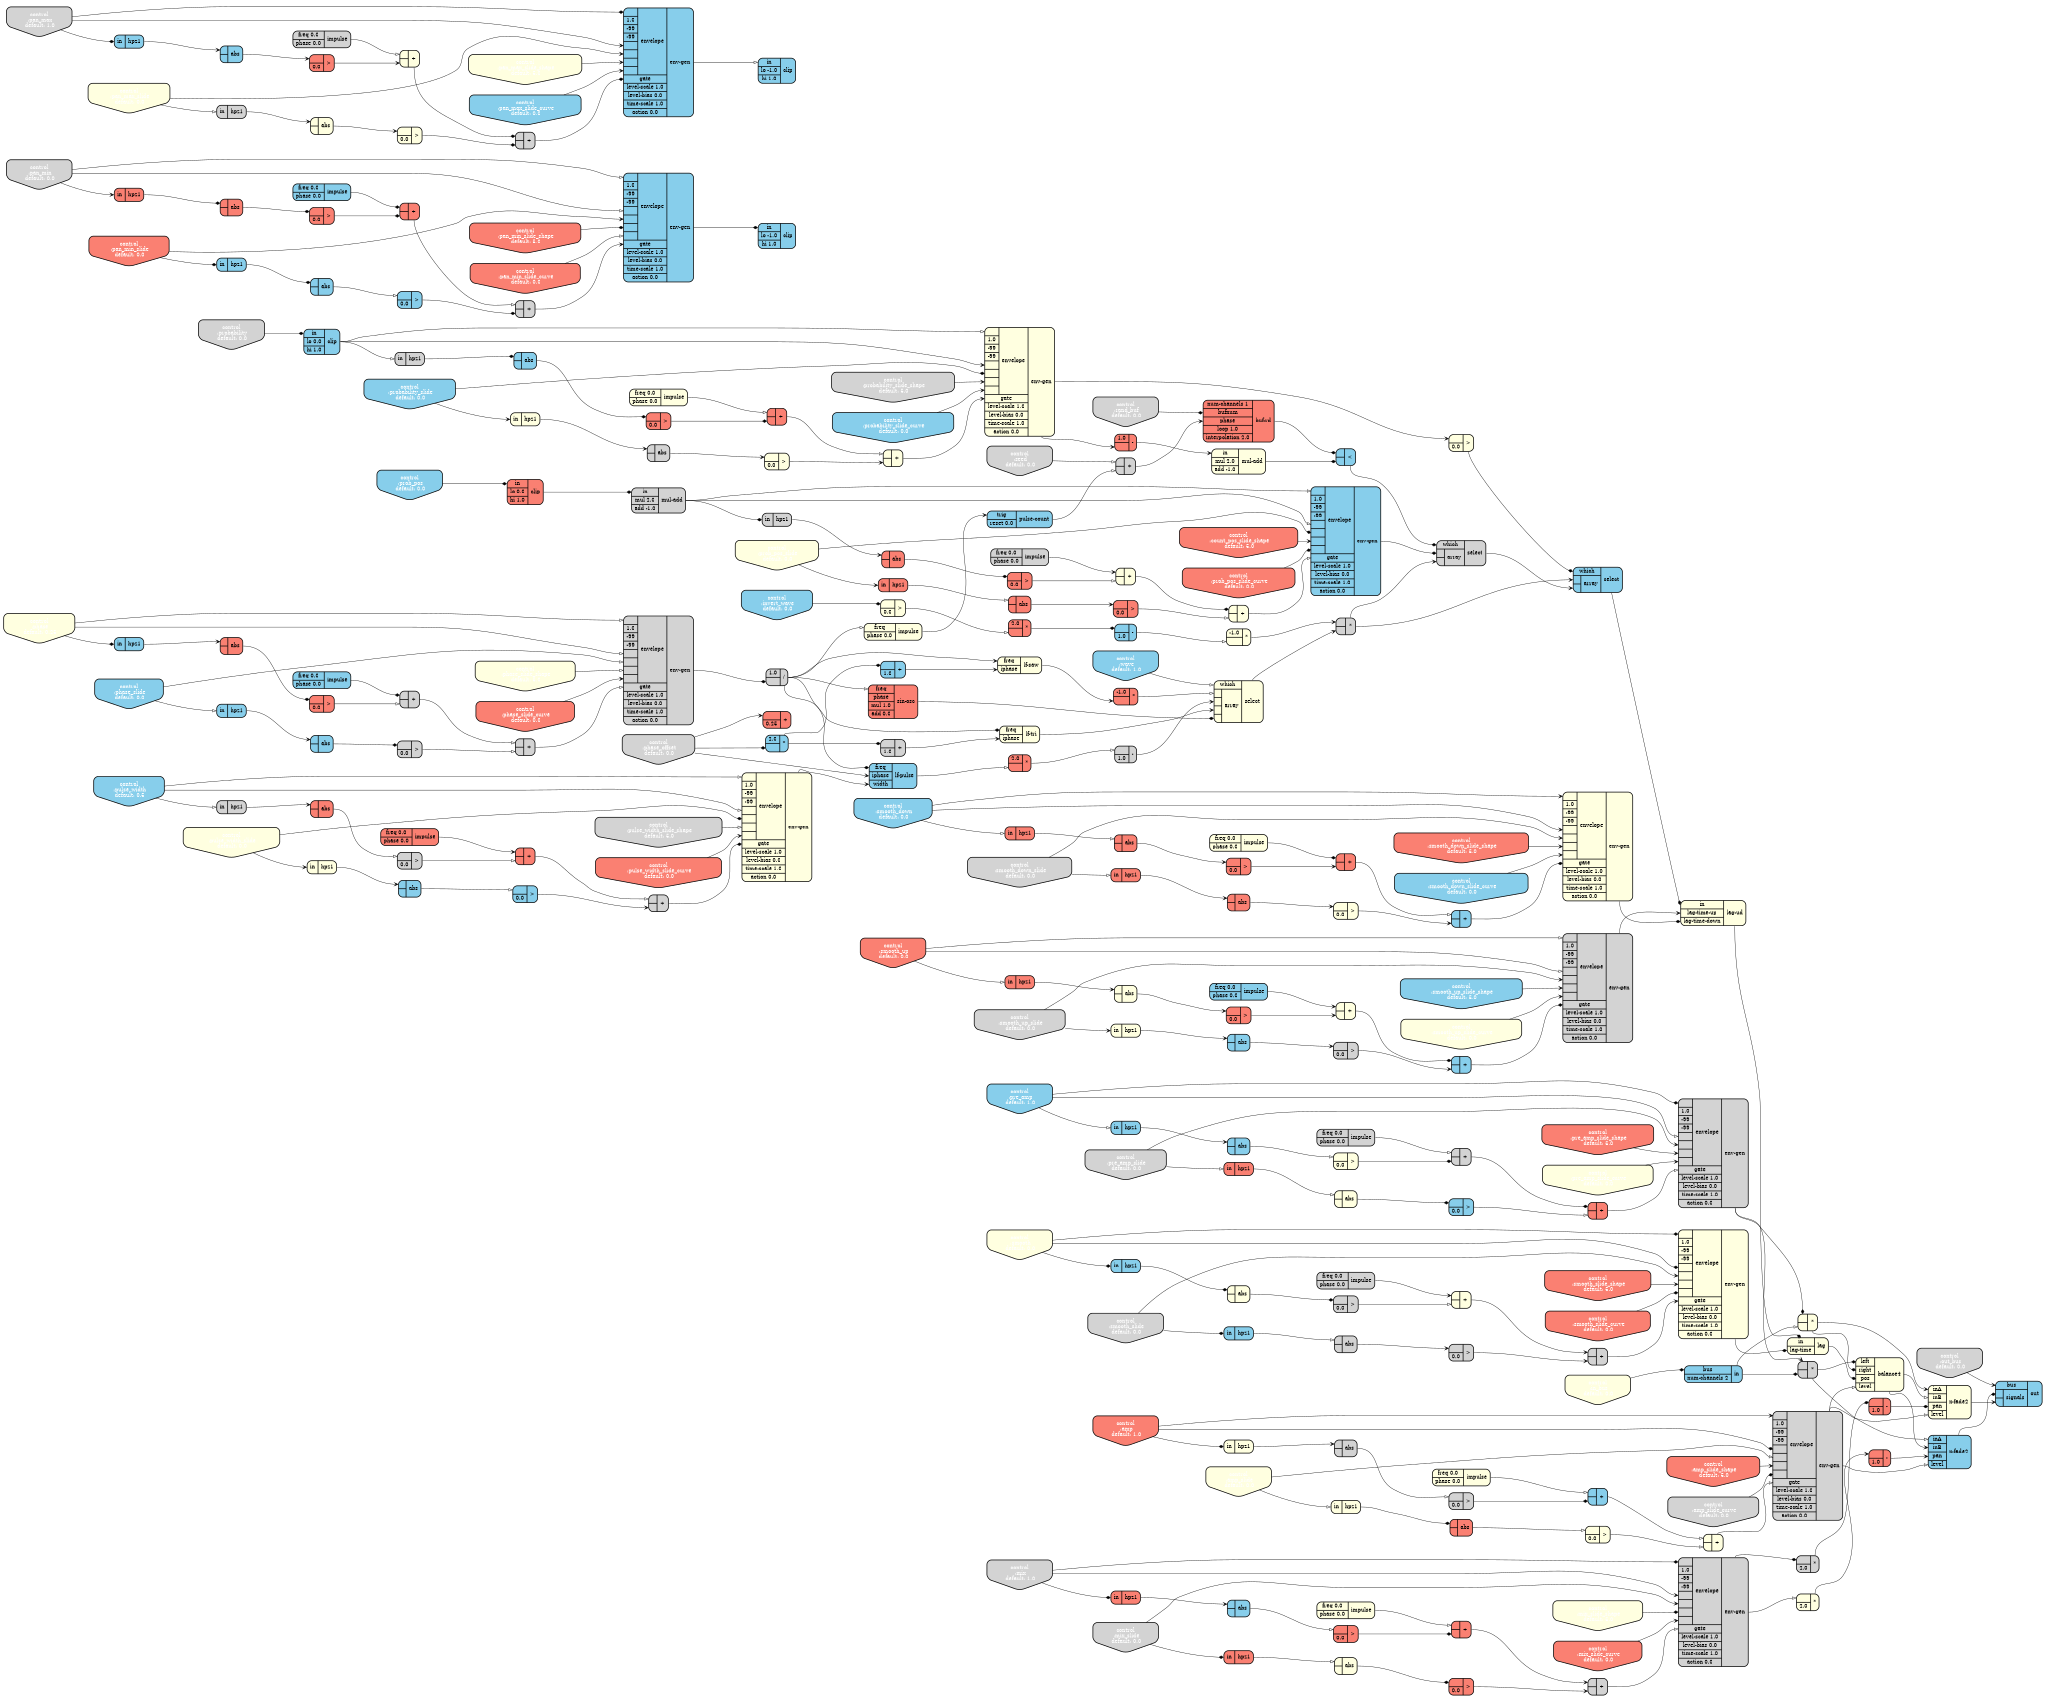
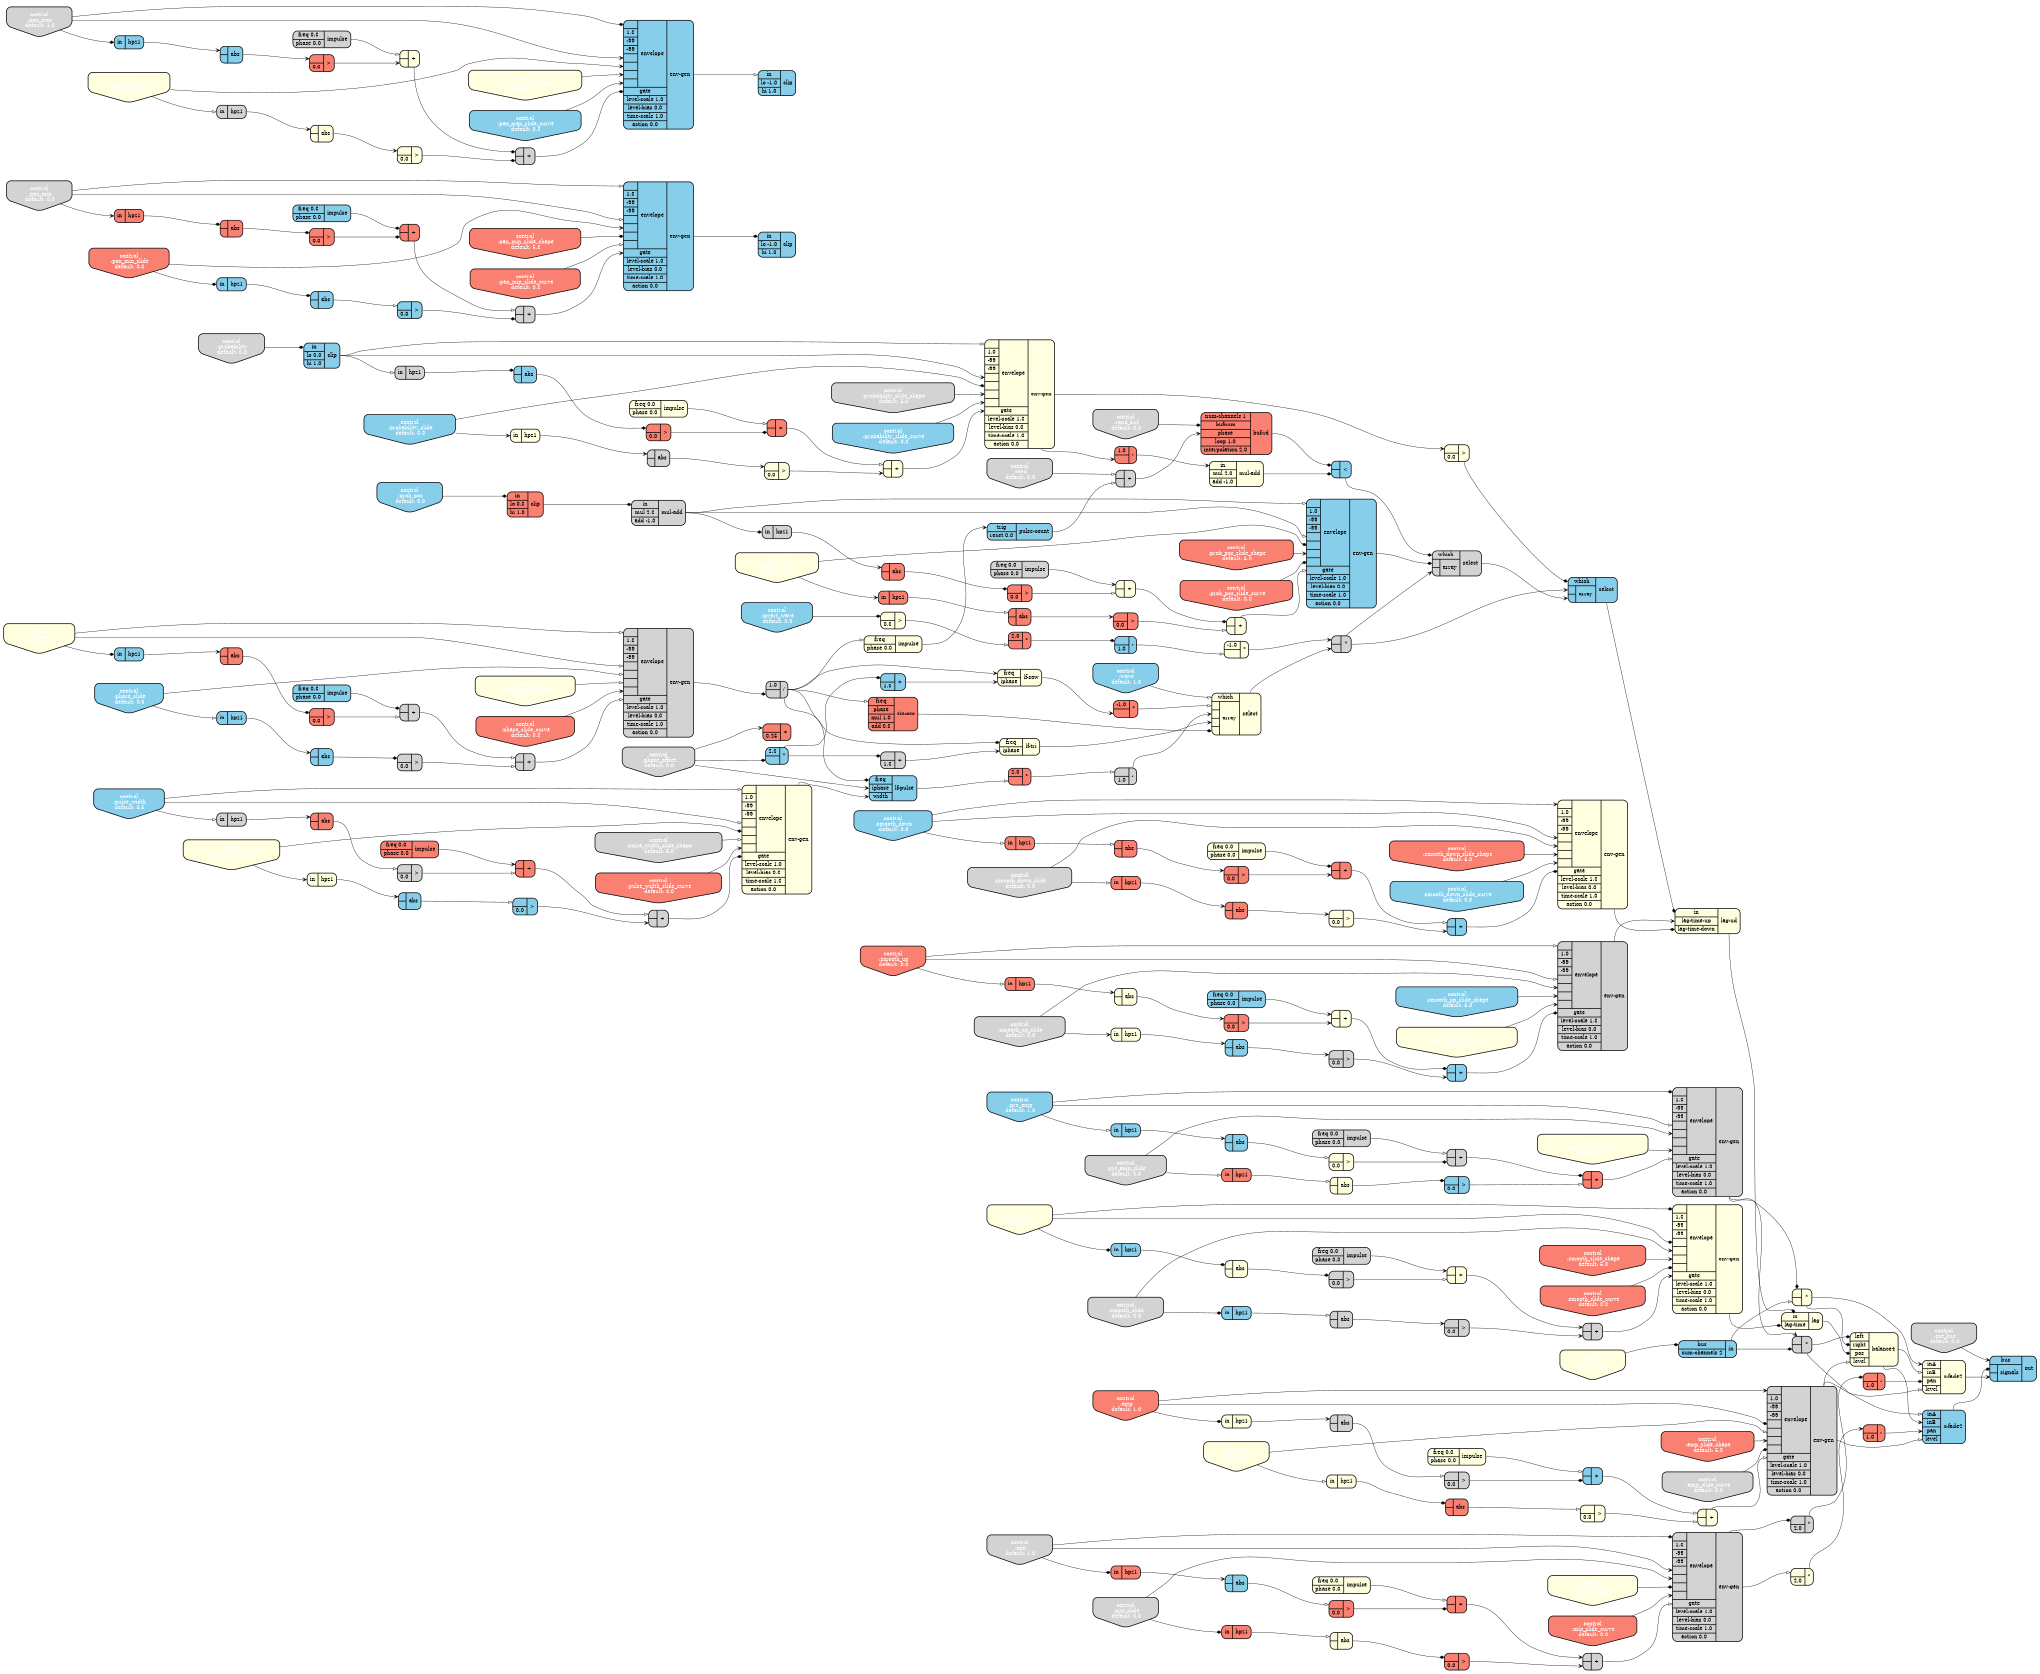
(1239, 541) -> (1236, 554)
(1598, 1138) -> none
